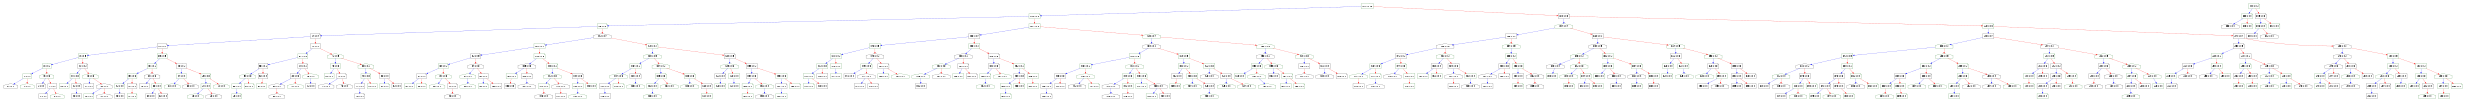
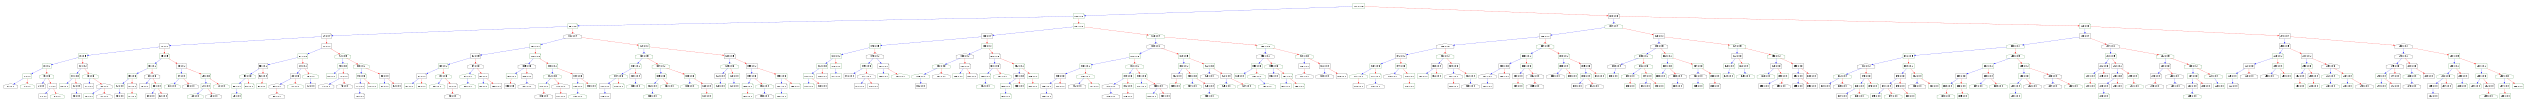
none -> (1553, 51)
(879, 60) -> (879, 60)
